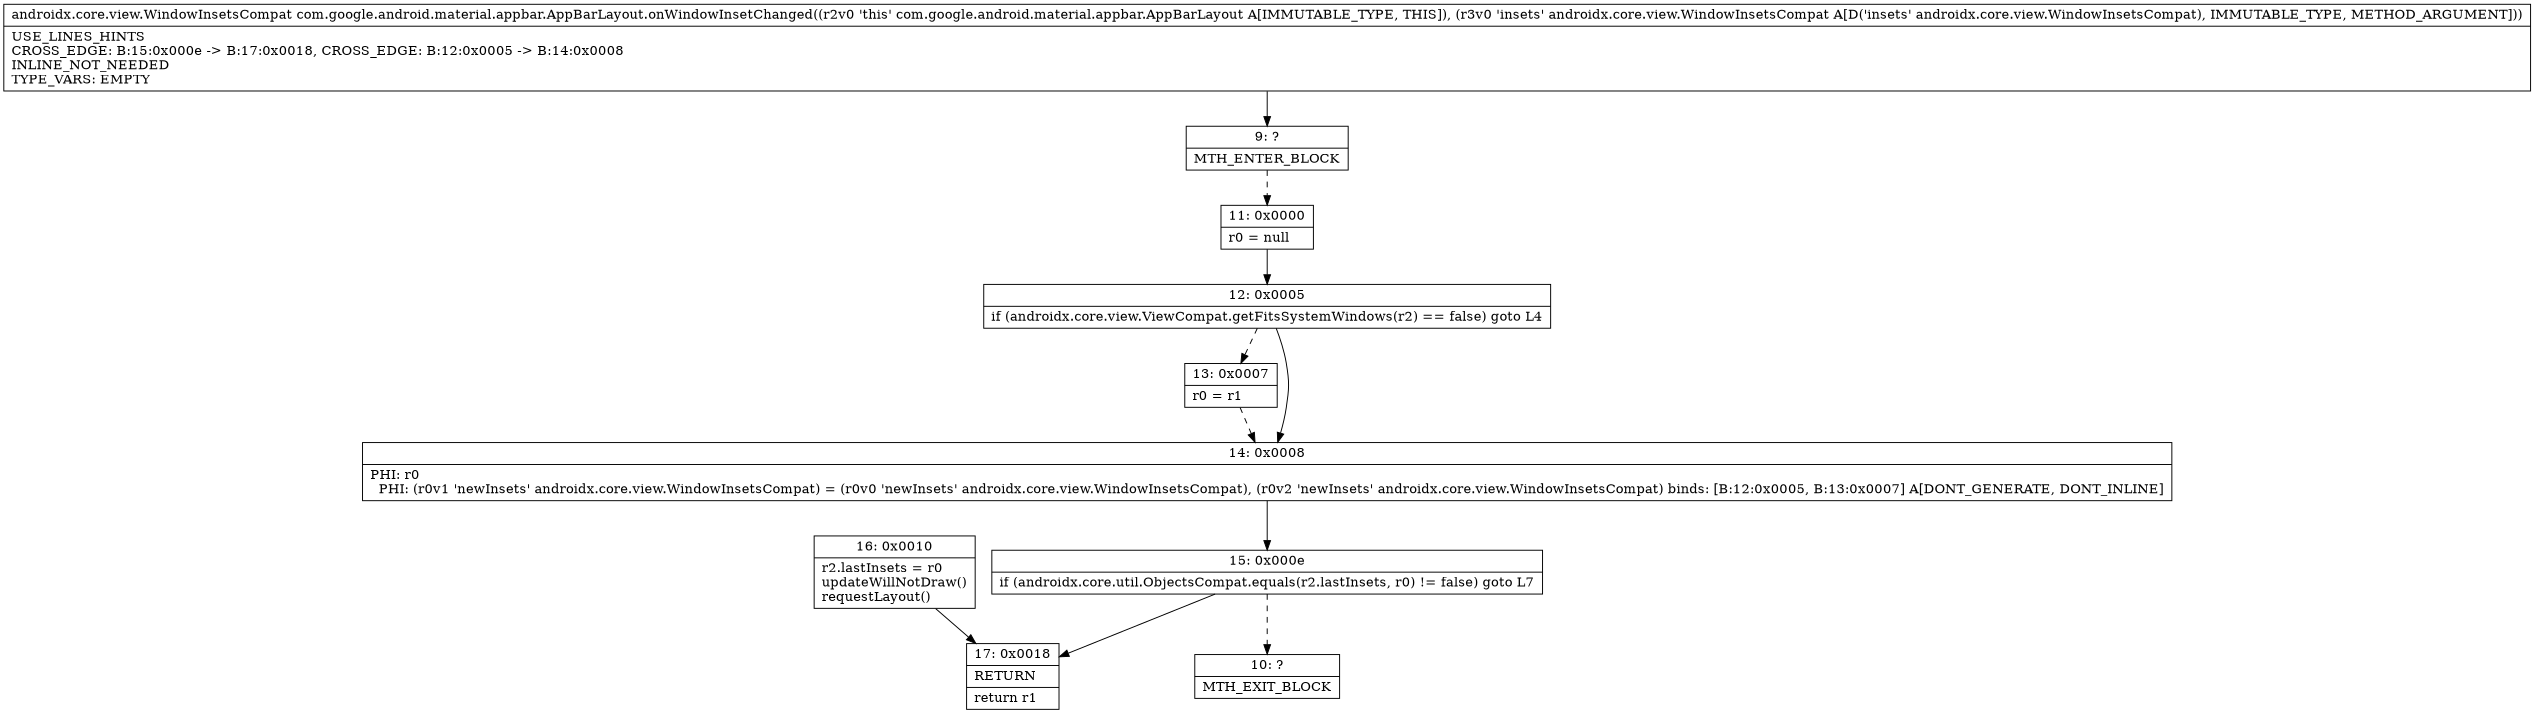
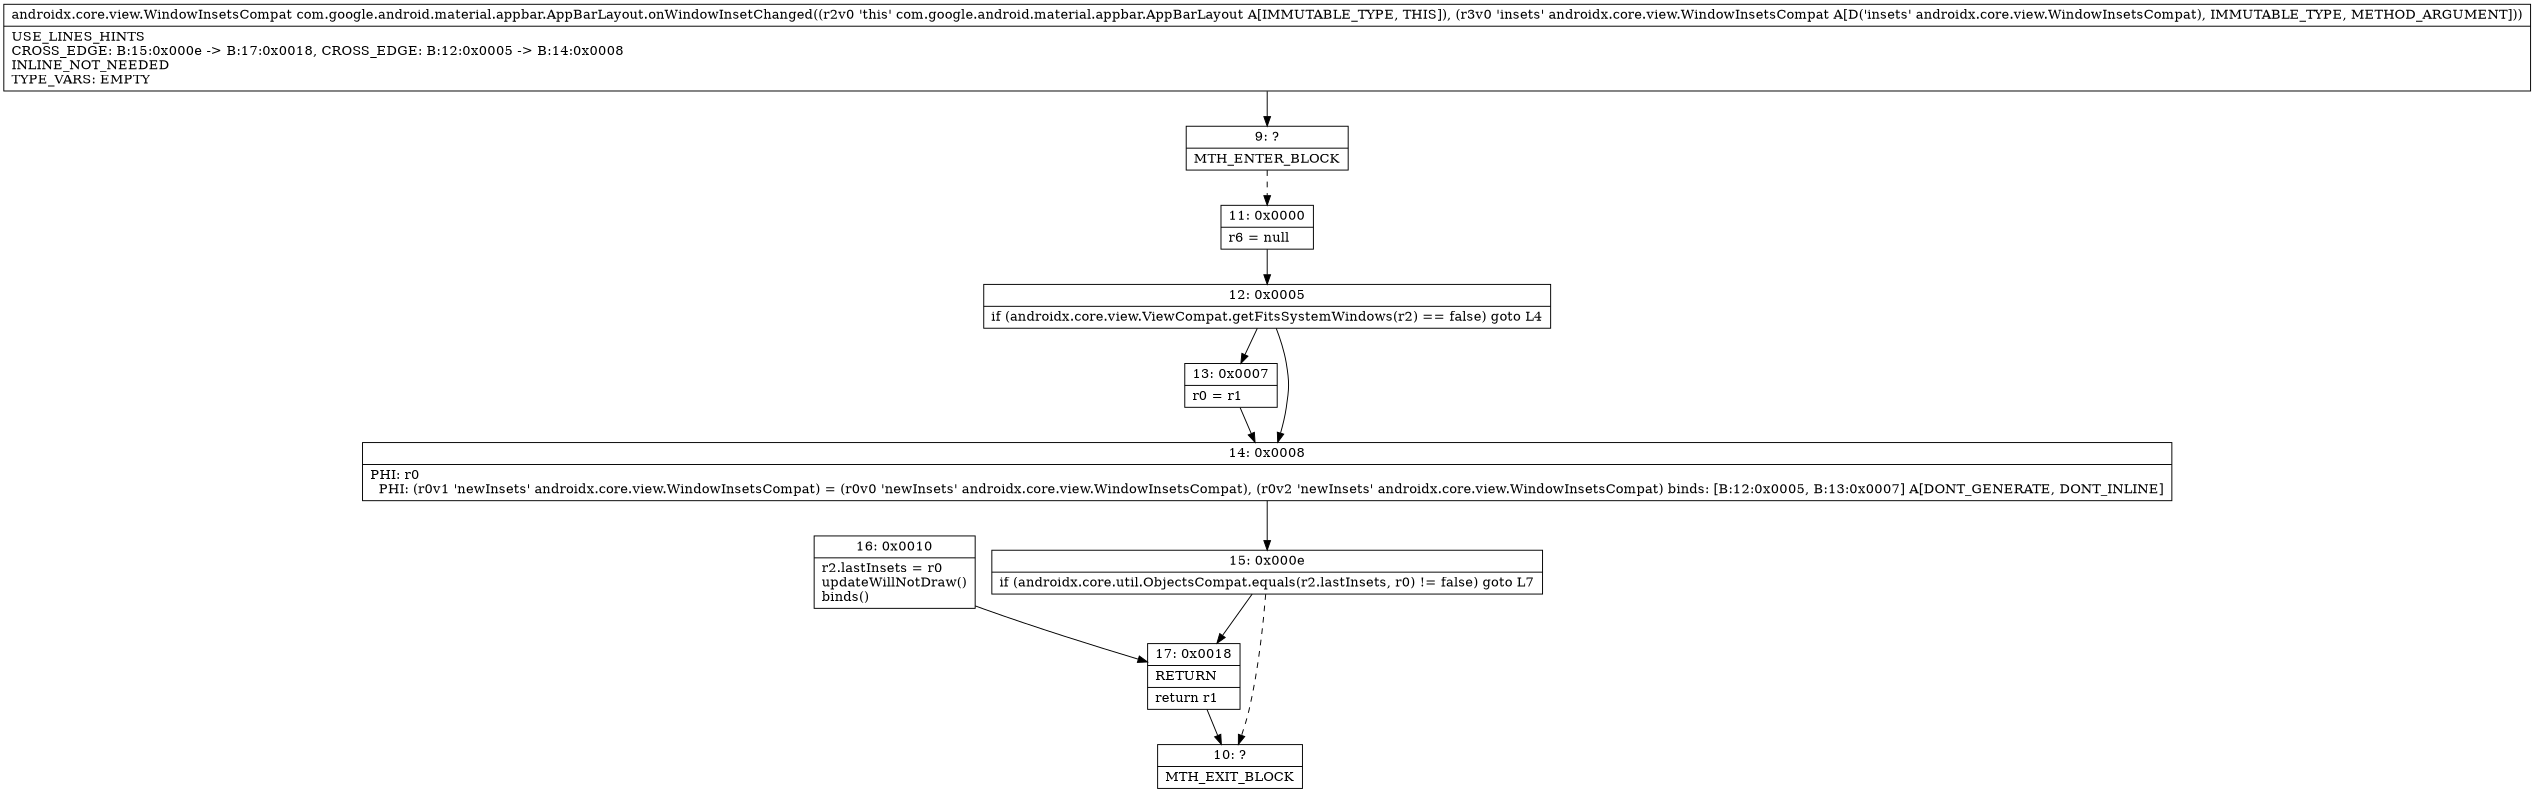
(1259, 238) -> (1259, 238)
(1251, 341) -> (1251, 341)
(1246, 421) -> (1246, 421)
(877, 597) -> (846, 597)
none -> (1212, 722)
